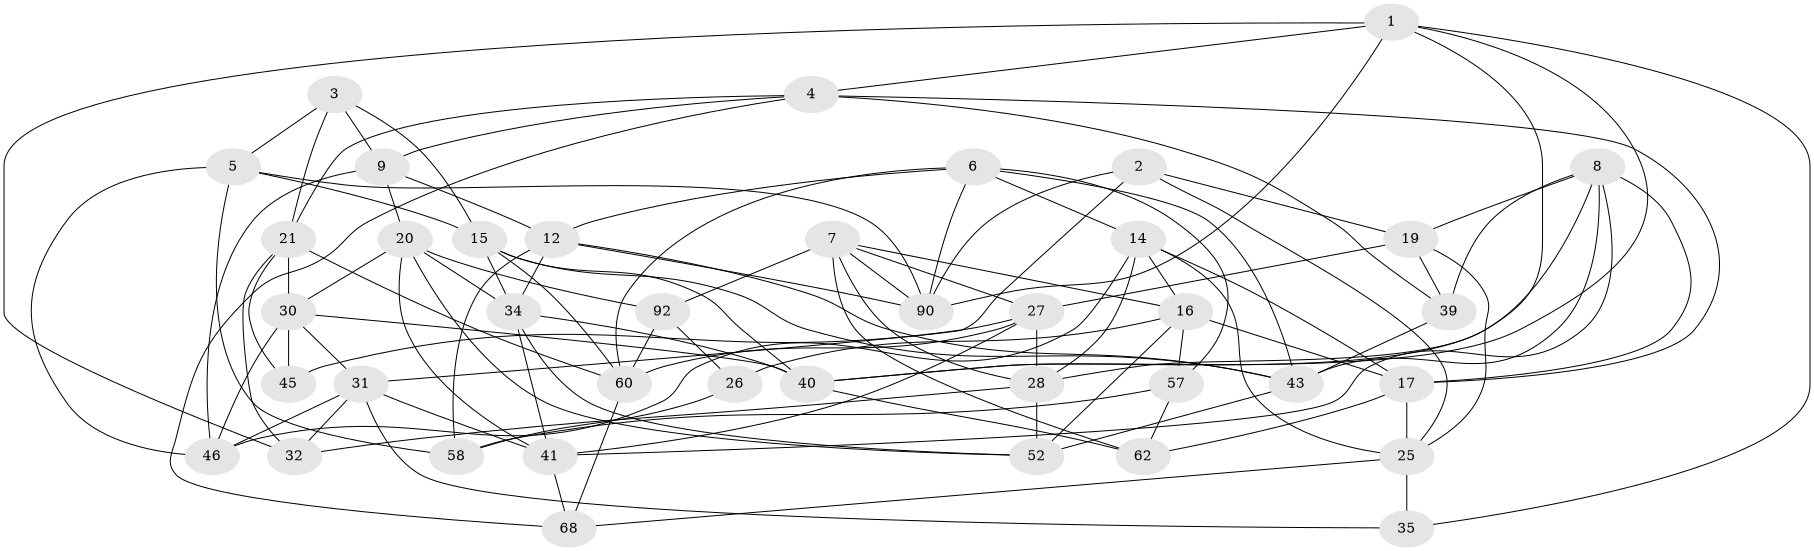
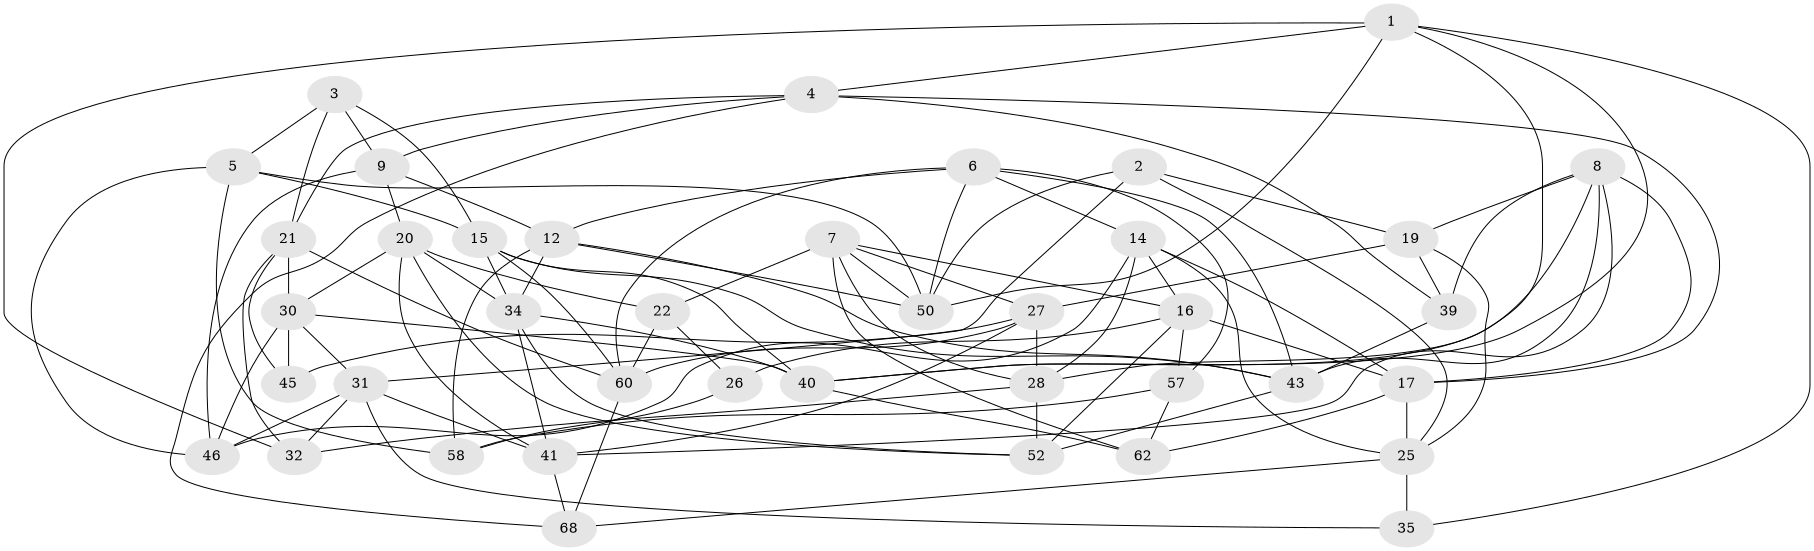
(663, 312) -> (663, 312)
(926, 312) -> (926, 312)
